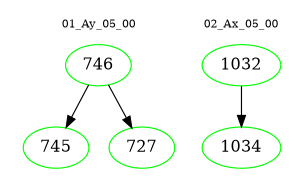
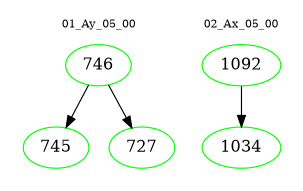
(241, 65) -> (241, 65)
